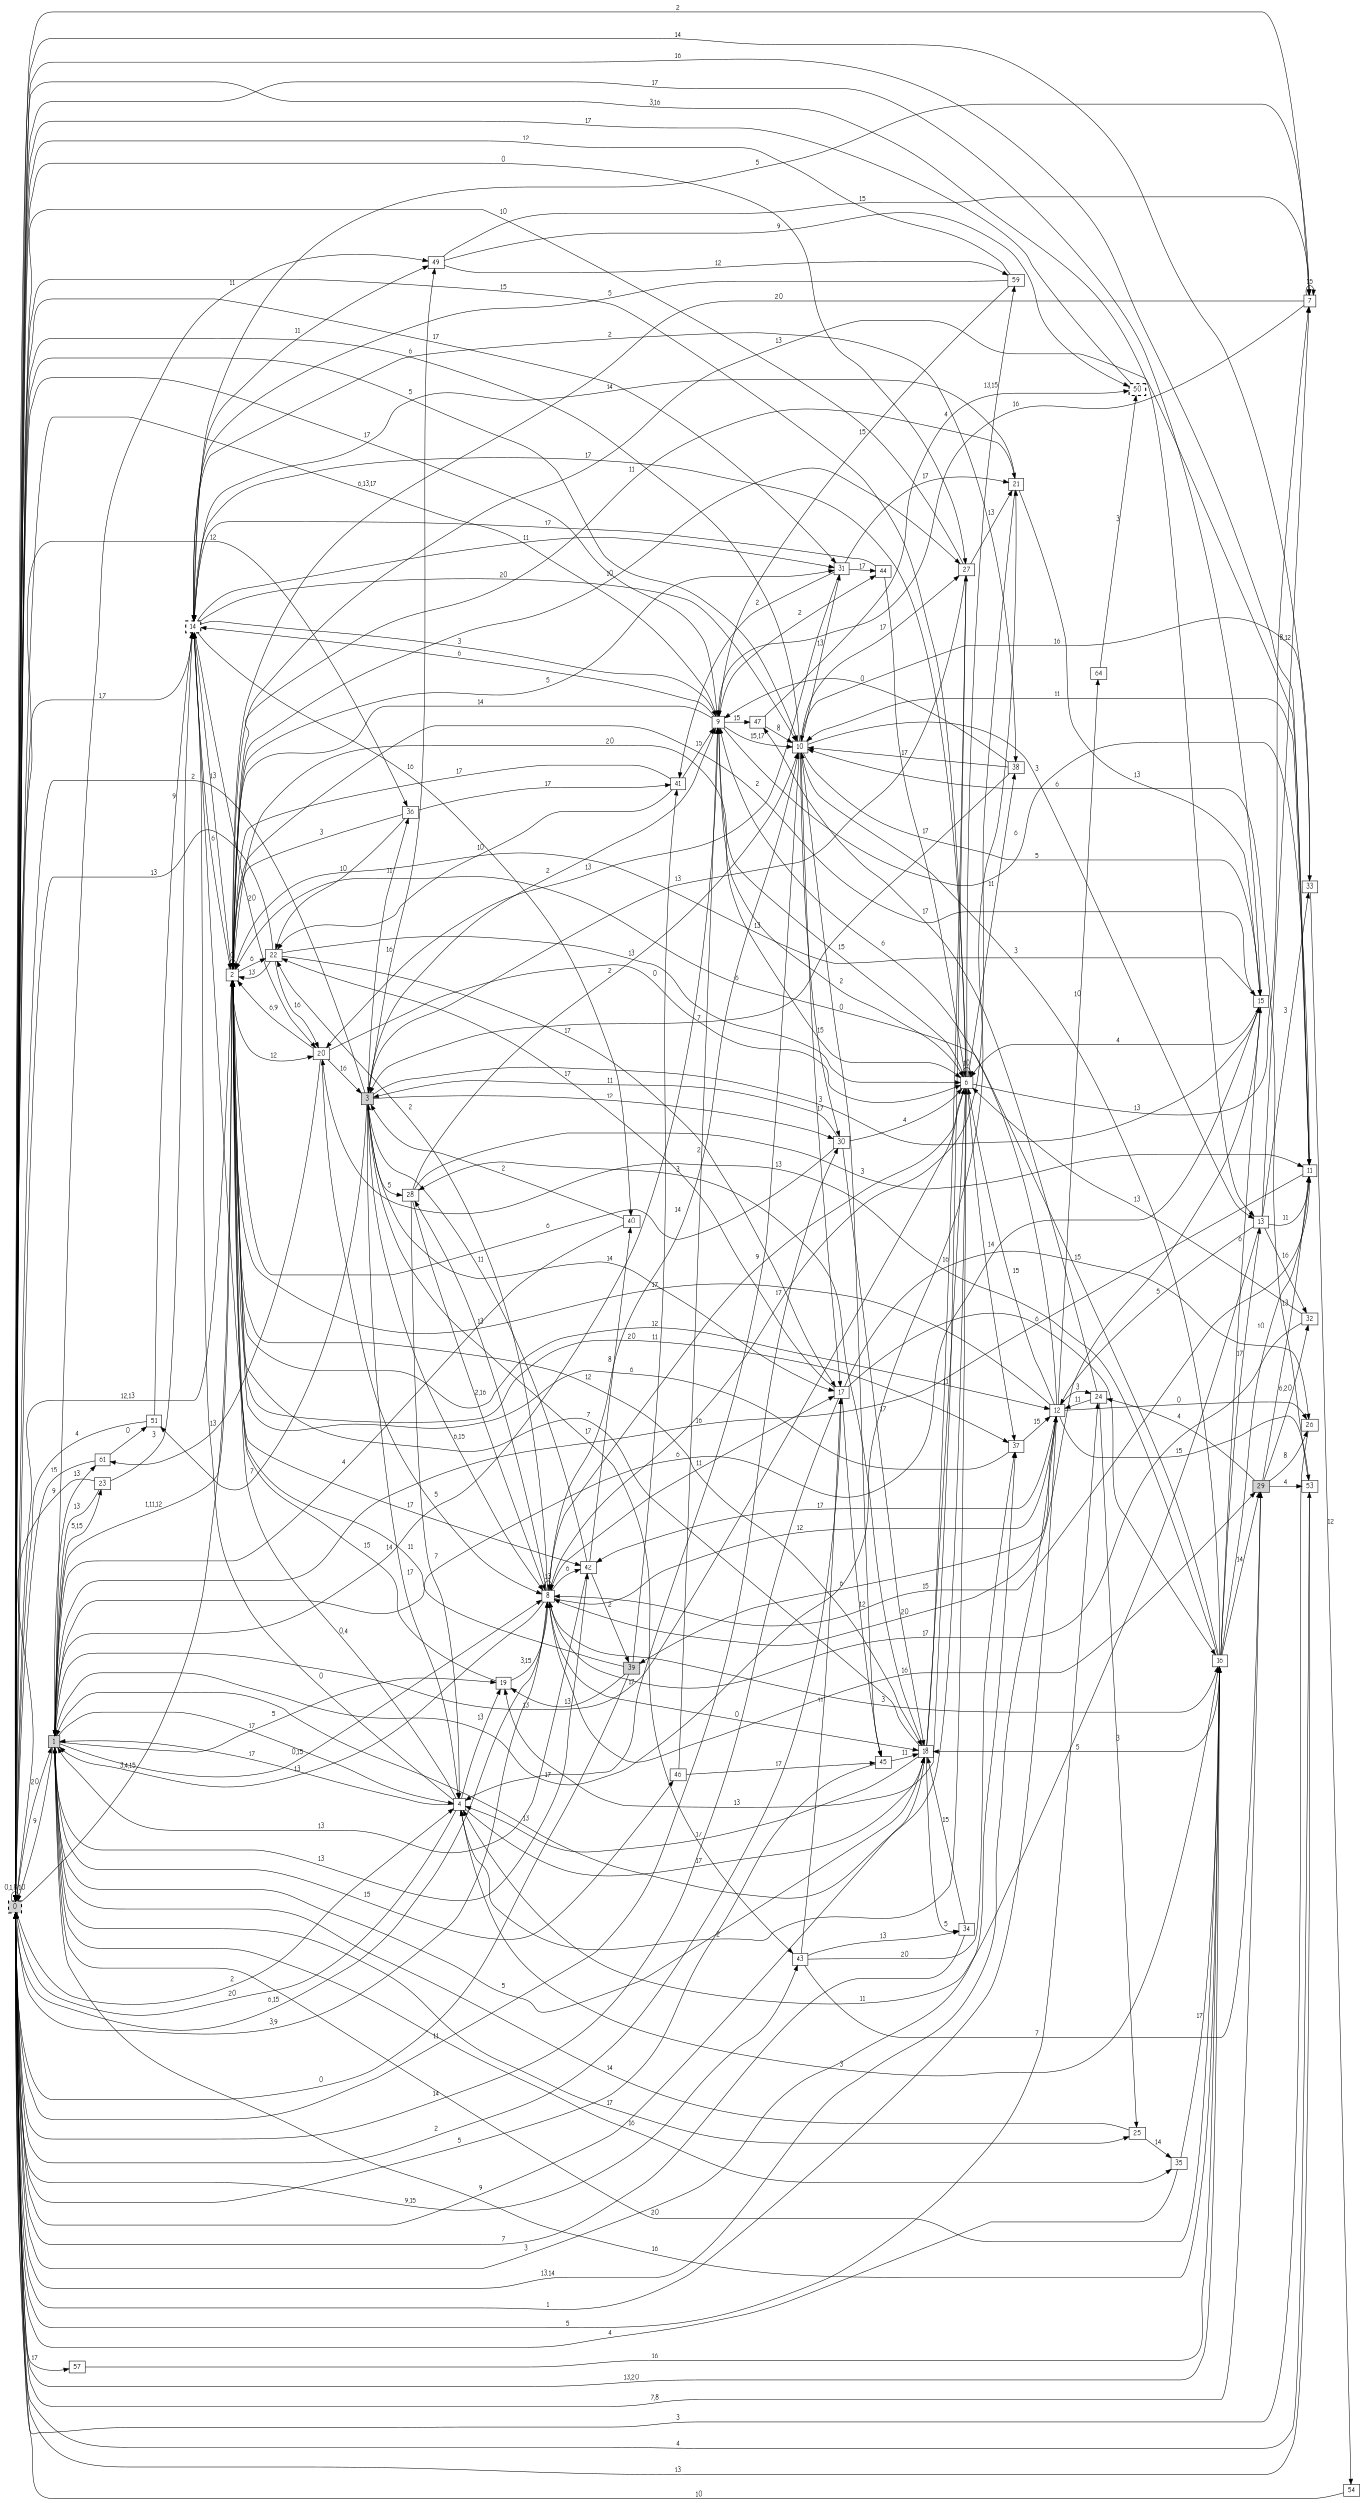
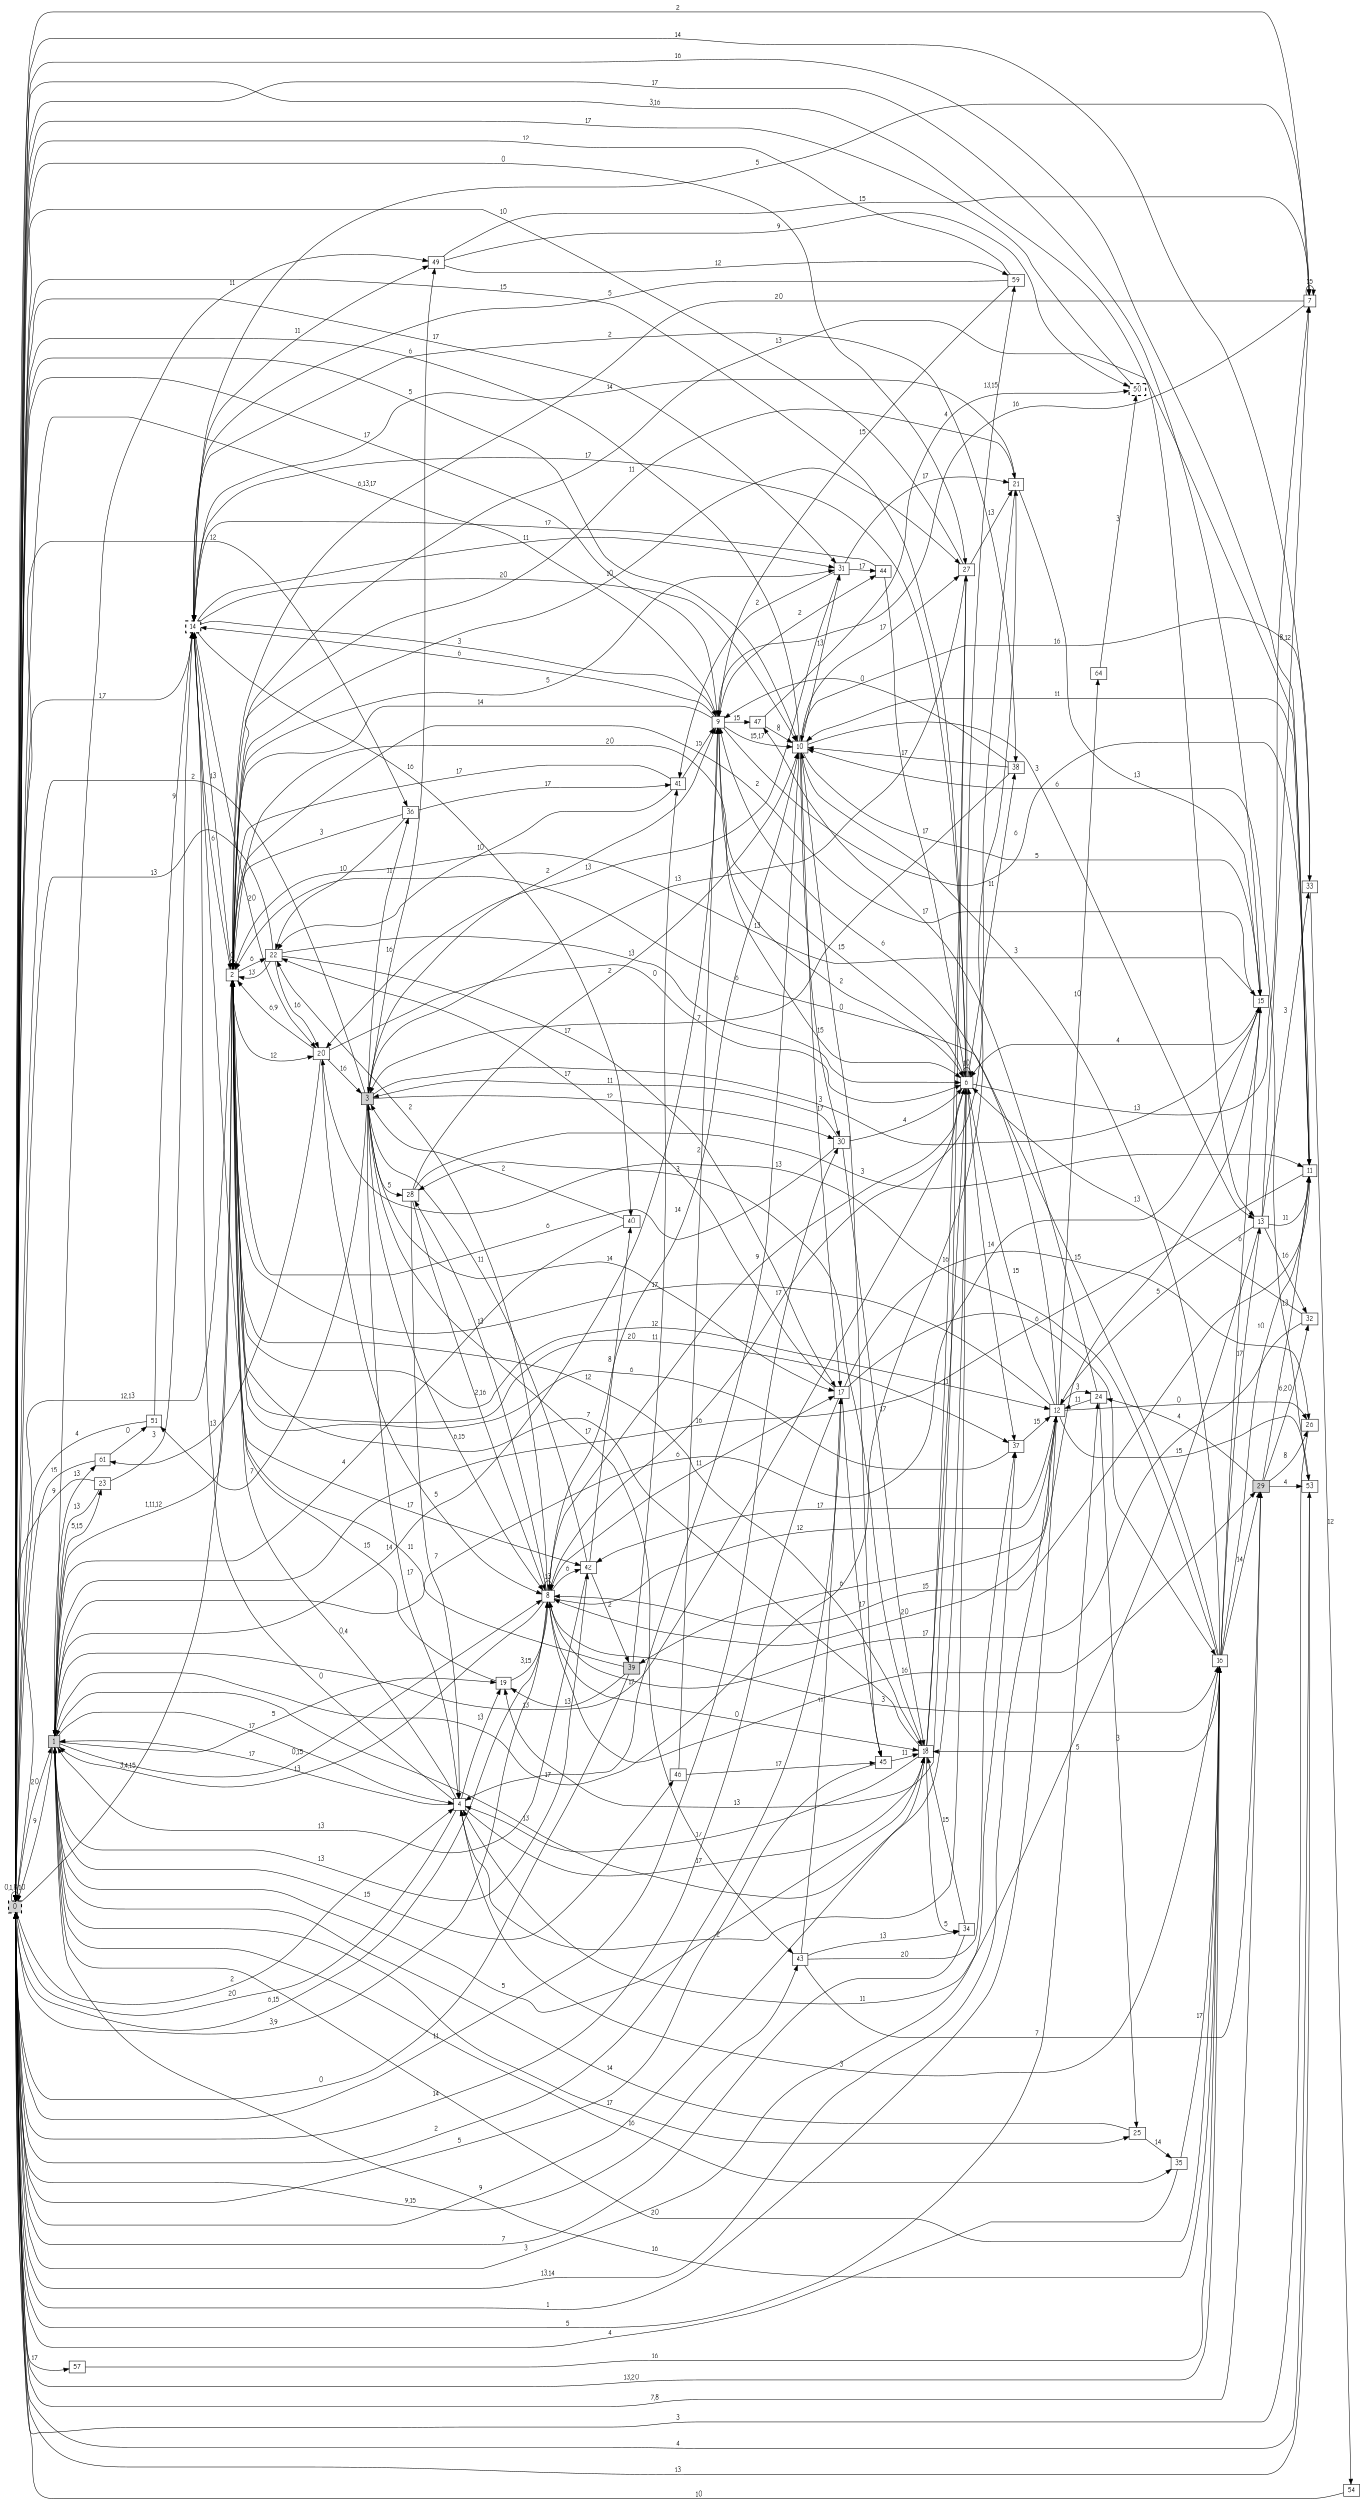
(863, 1605) -> (863, 1605)
